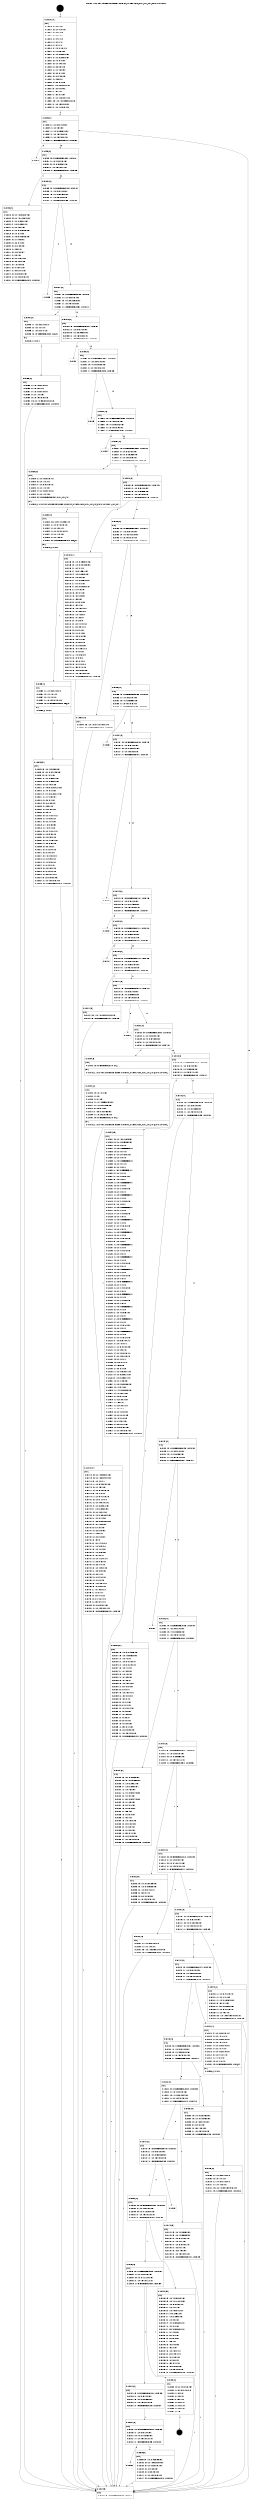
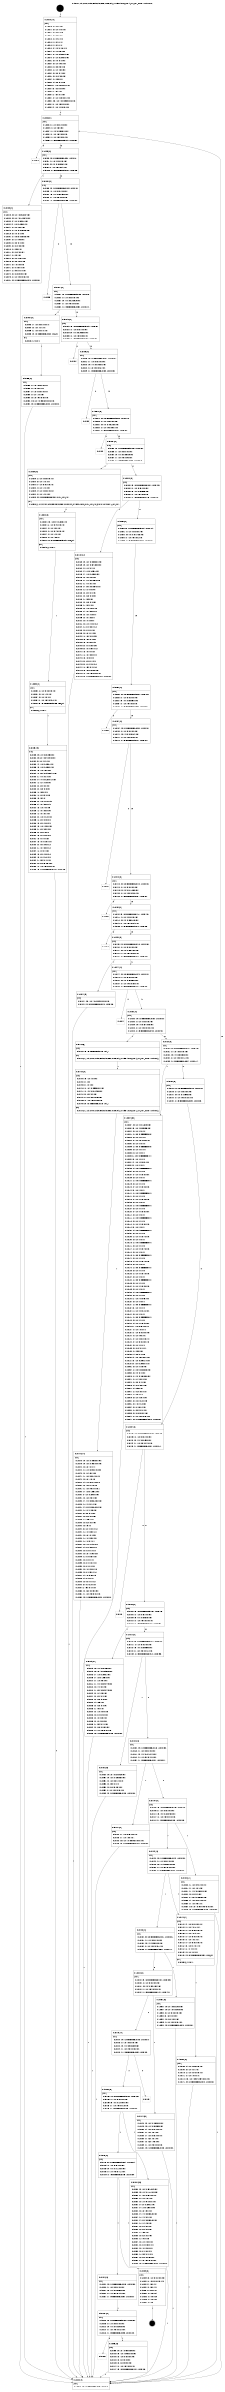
(95, 723) -> none
(130, 1691) -> none
